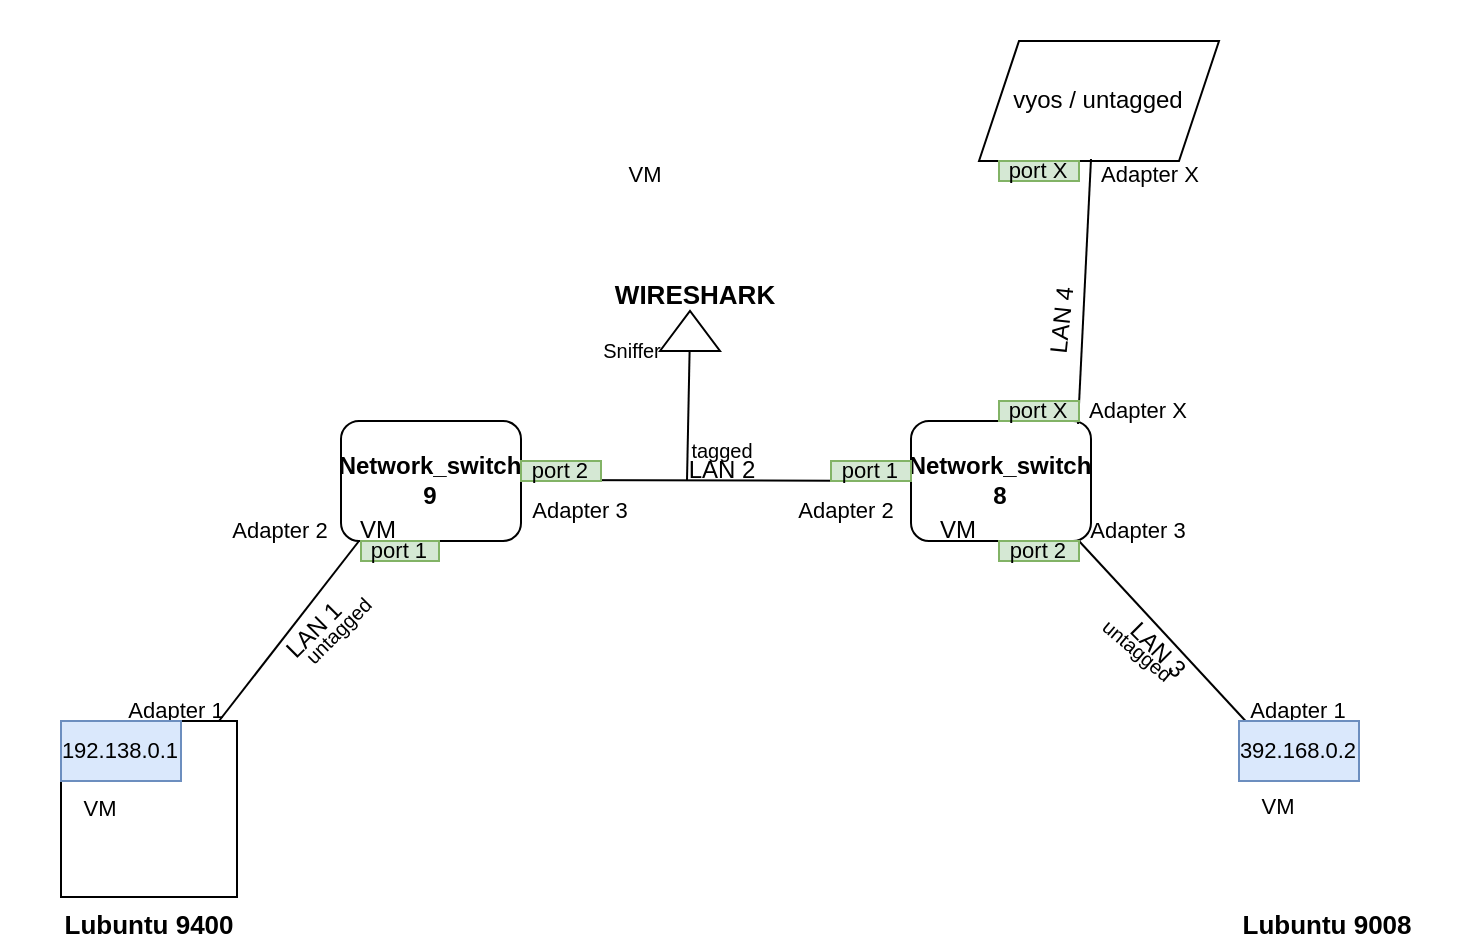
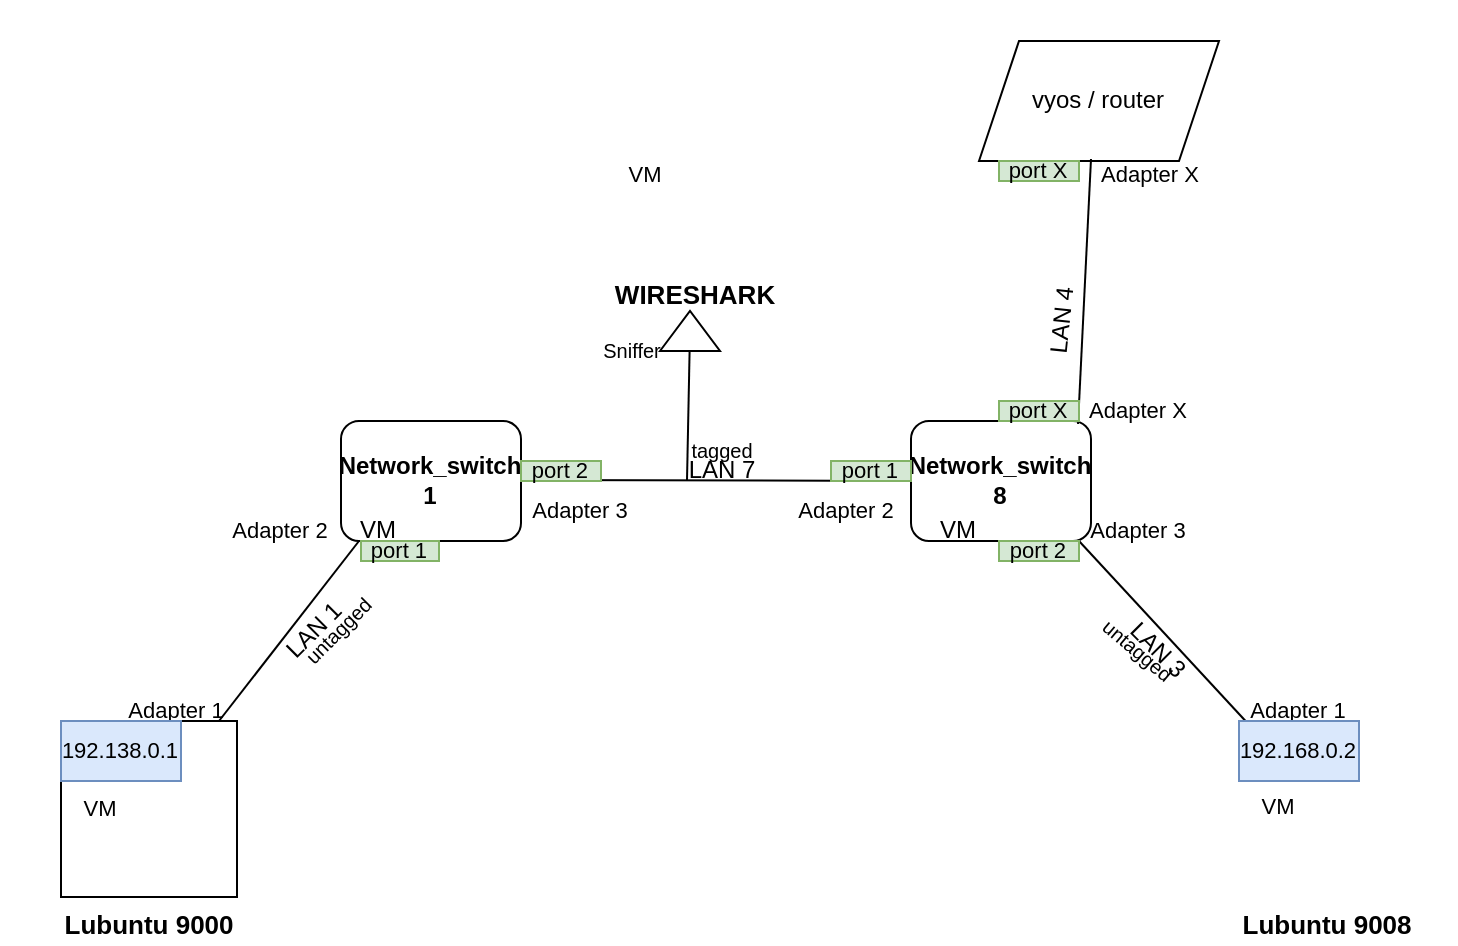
(1099, 101) -> (1099, 101)
(723, 471) -> (723, 471)
(431, 481) -> (431, 481)
(1299, 751) -> (1299, 751)
(150, 927) -> (150, 927)
